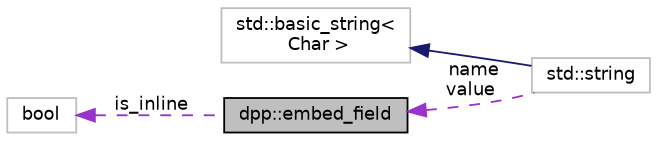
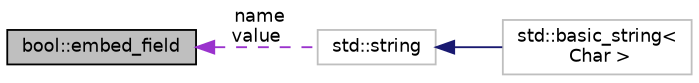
(480, 58) -> (478, 47)
(42, 115) -> none
(316, 115) -> (102, 47)
